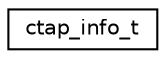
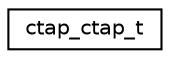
(83, 29) -> (85, 29)
